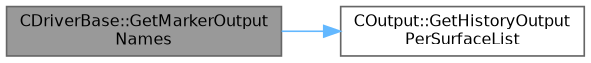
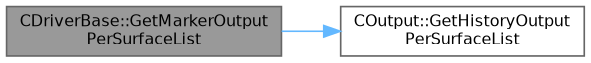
(144, 31) -> (144, 31)
